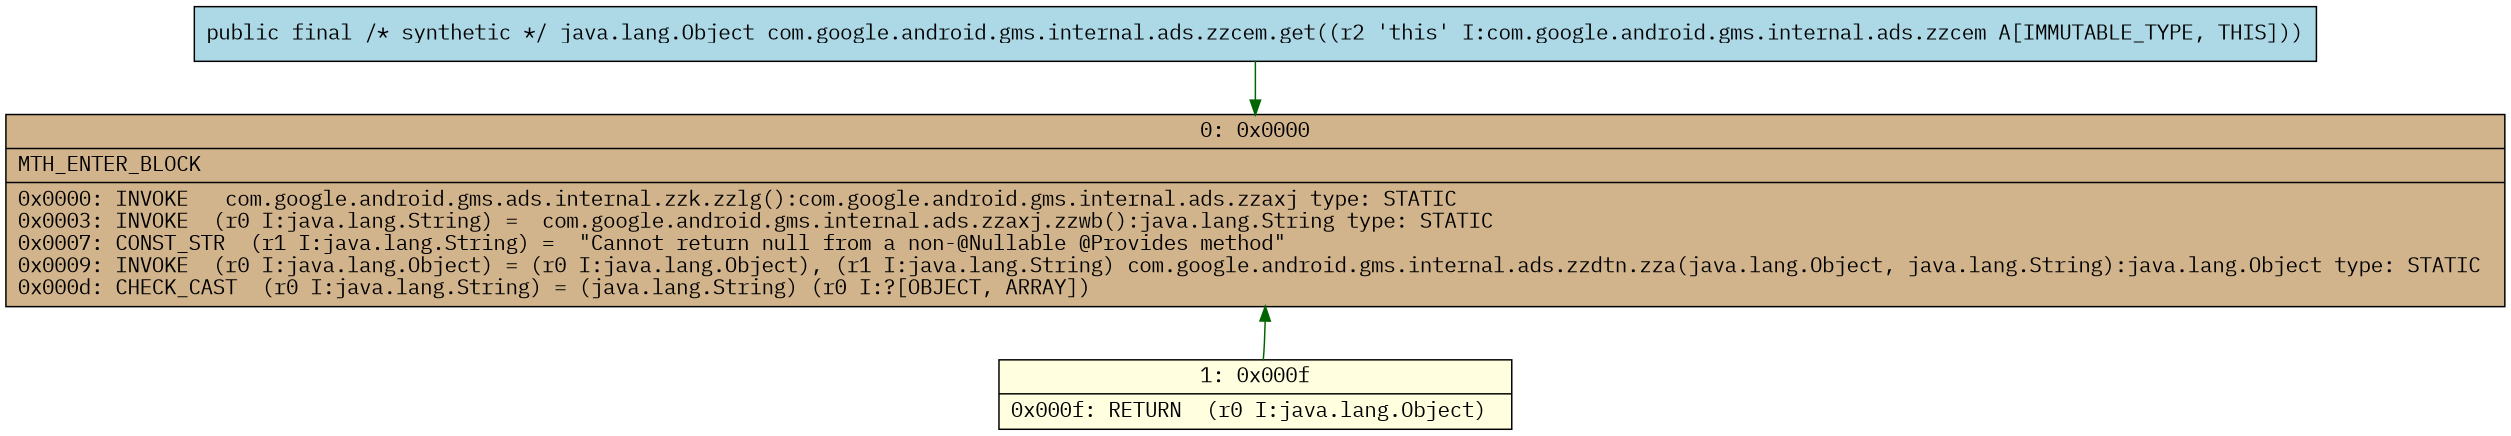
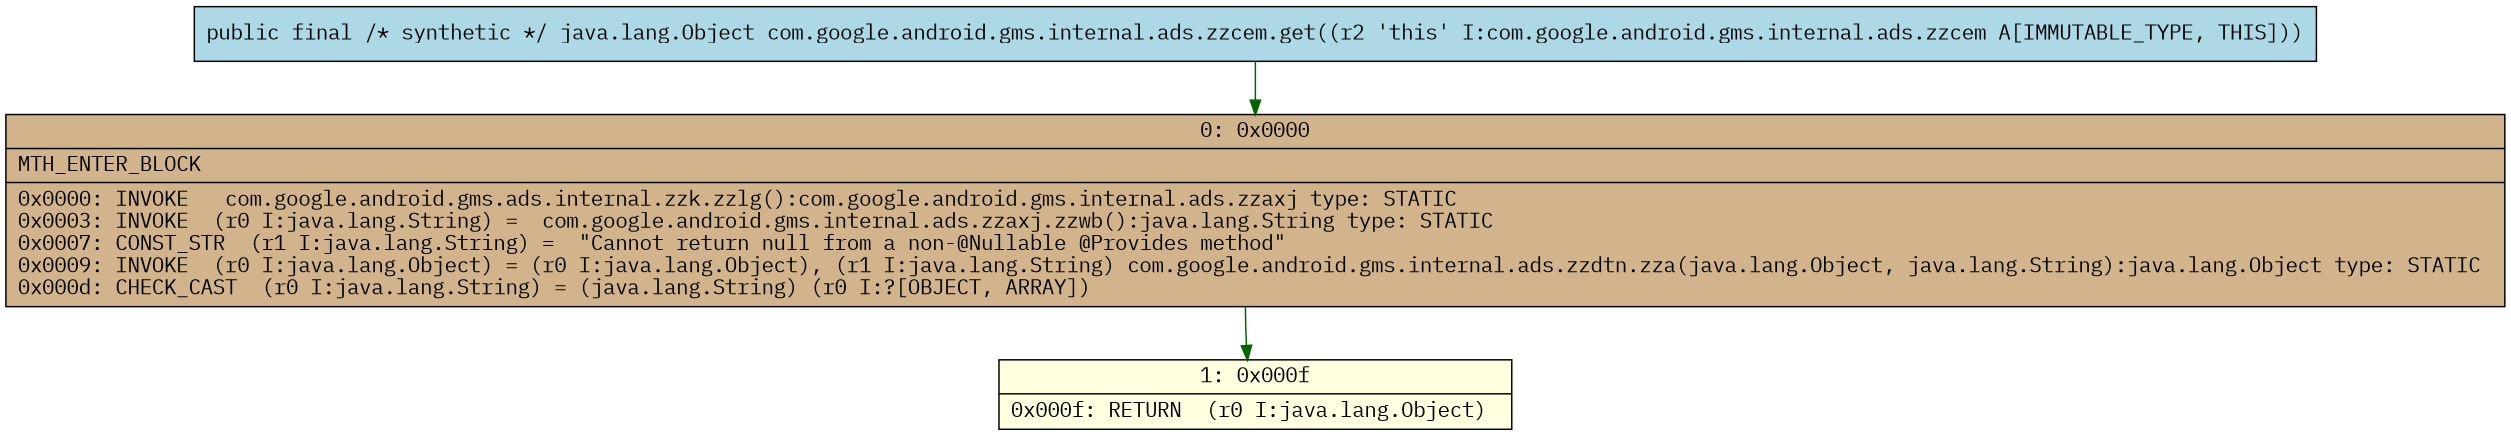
(1265, 341) -> (1246, 326)
